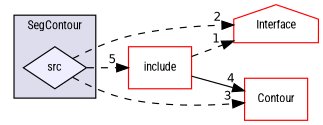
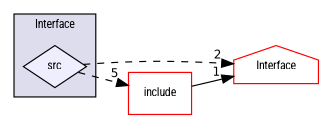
(55, 26) -> (55, 25)
(207, 51) -> (207, 83)
(276, 99) -> none
